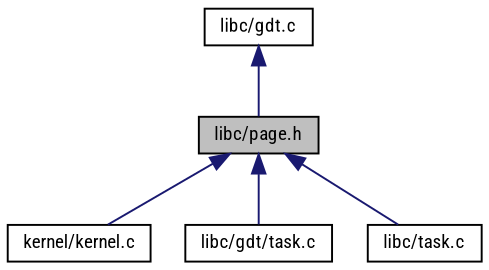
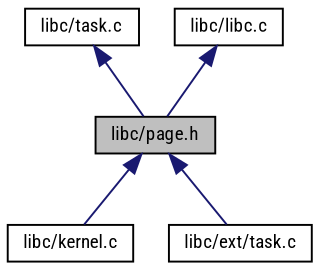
(259, 27) -> (229, 27)
(350, 194) -> (124, 89)
(79, 243) -> (70, 243)
(259, 243) -> (240, 243)
